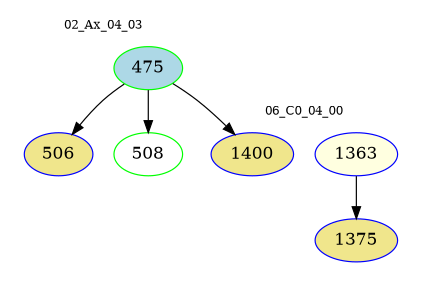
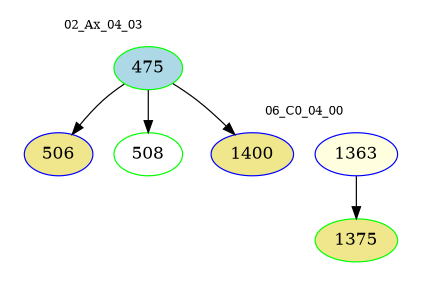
(356, 240) -> (356, 240)
